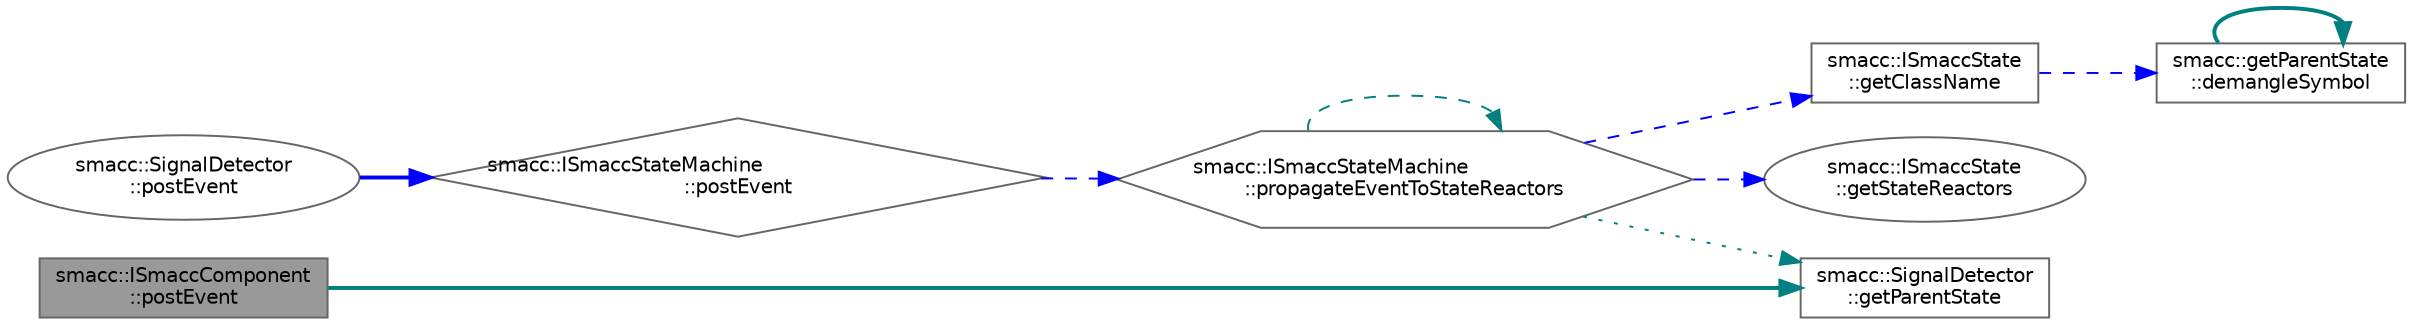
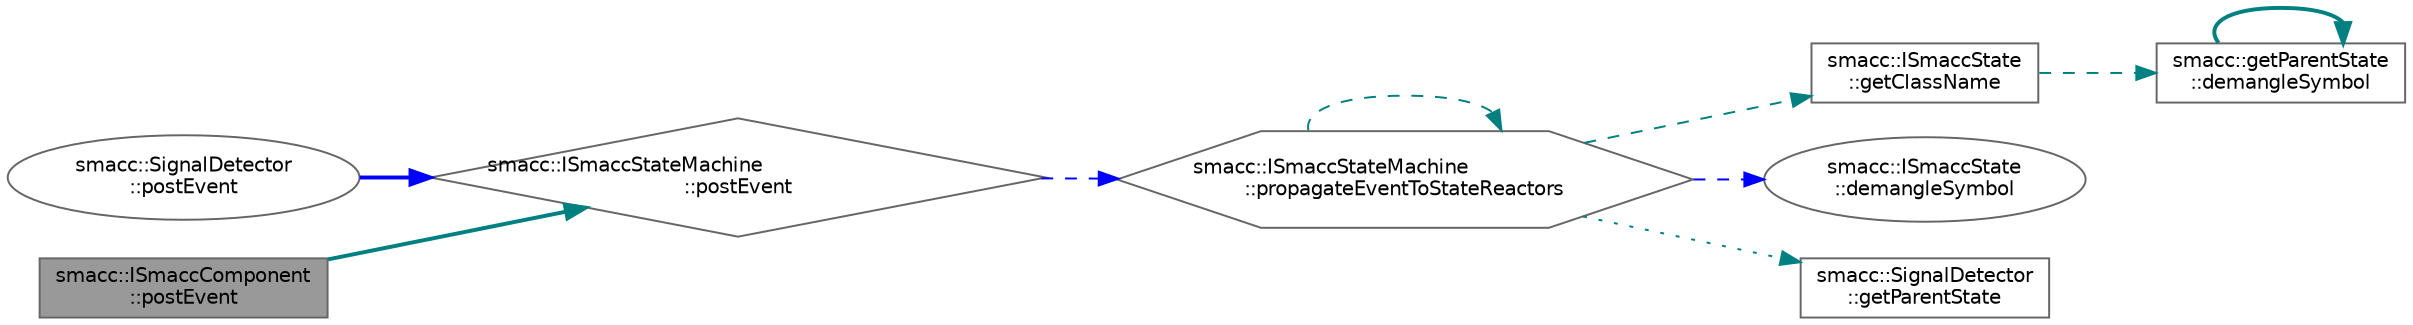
(2088, 73) -> (2088, 73)
(1688, 121) -> (1688, 121)
(1925, 179) -> (1925, 179)
(1054, 288) -> (447, 236)
